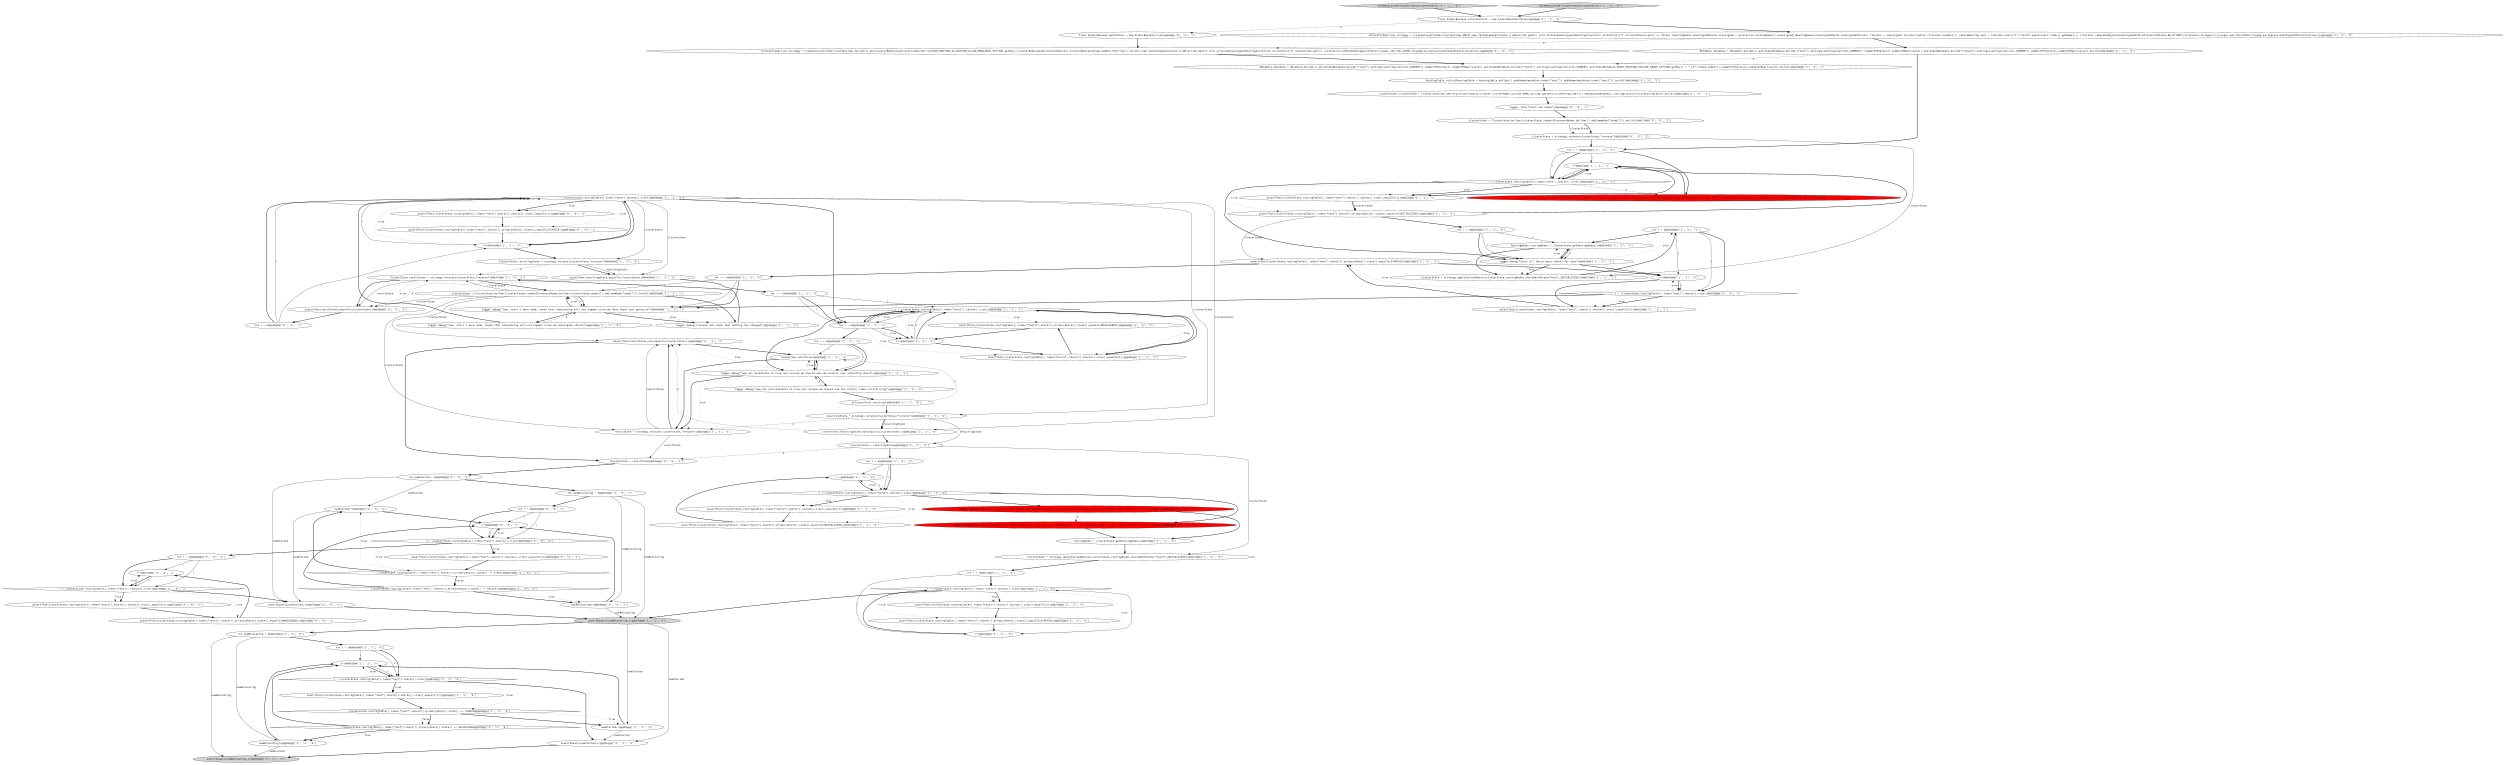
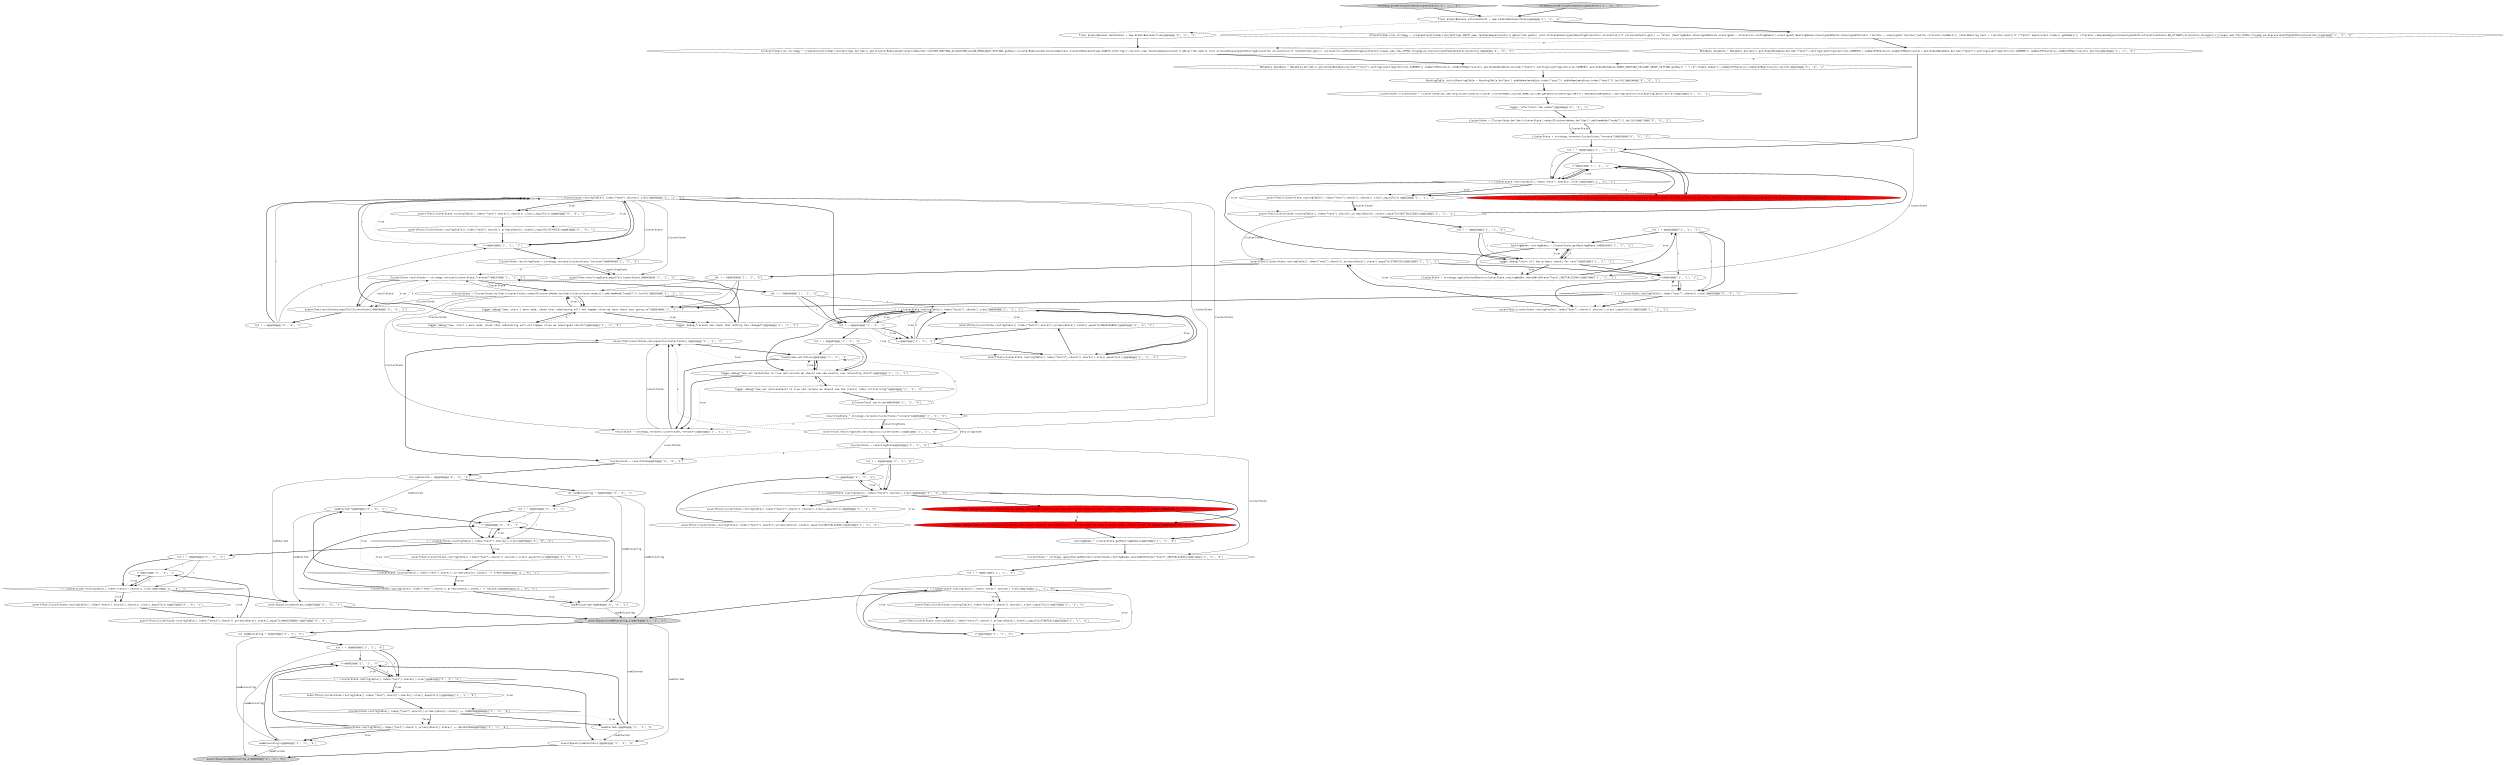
(211, 689) -> (265, 679)
